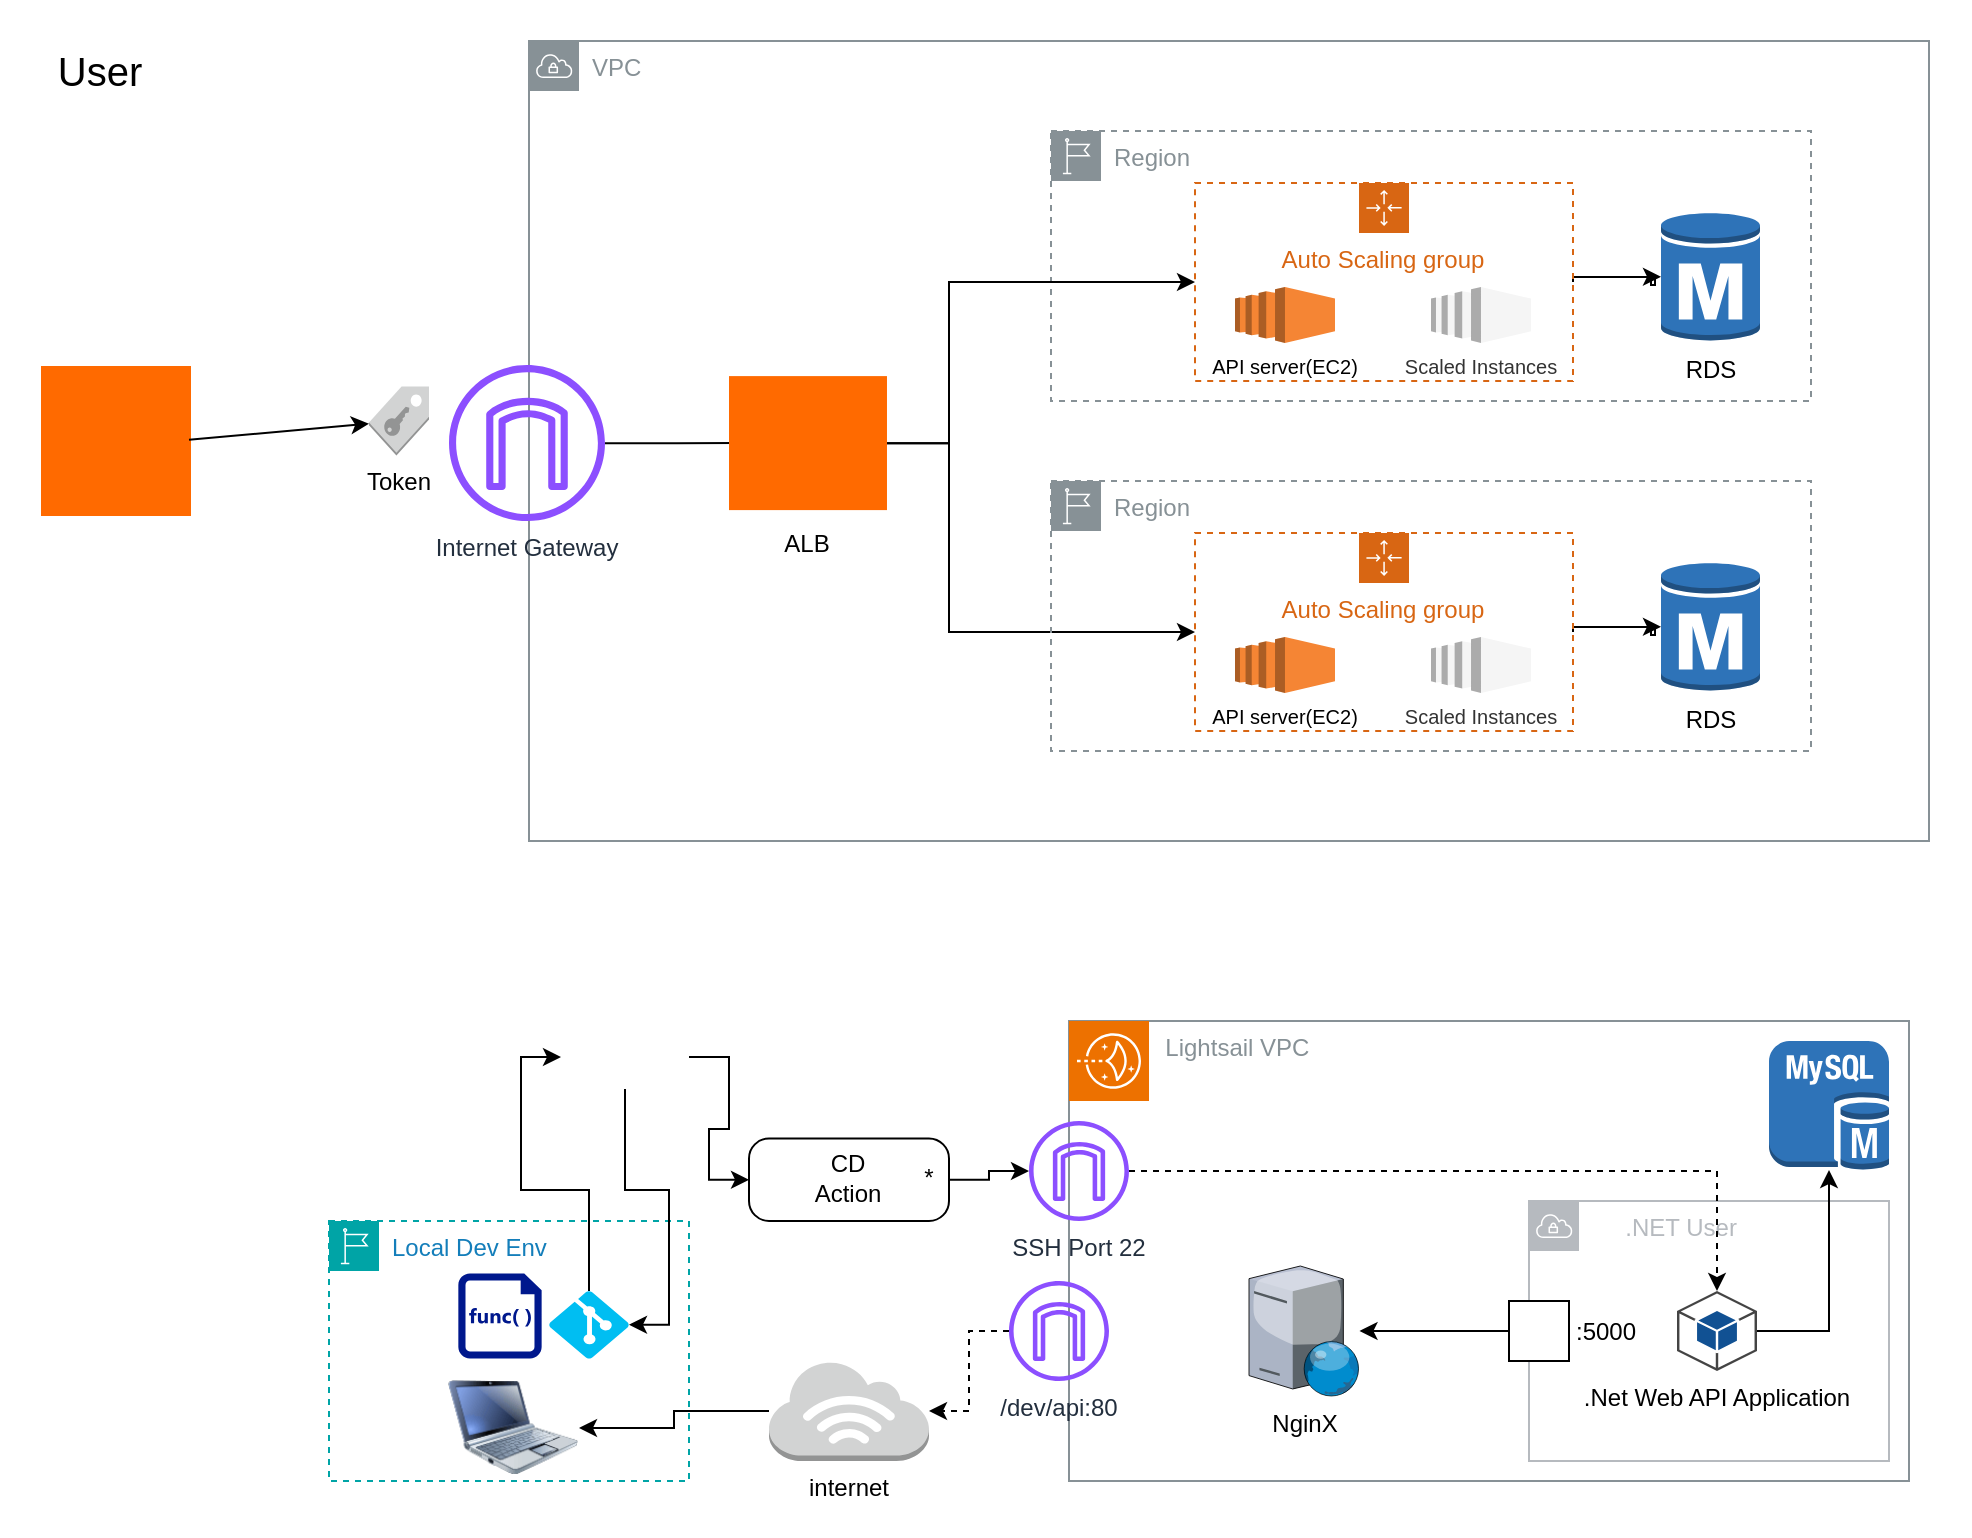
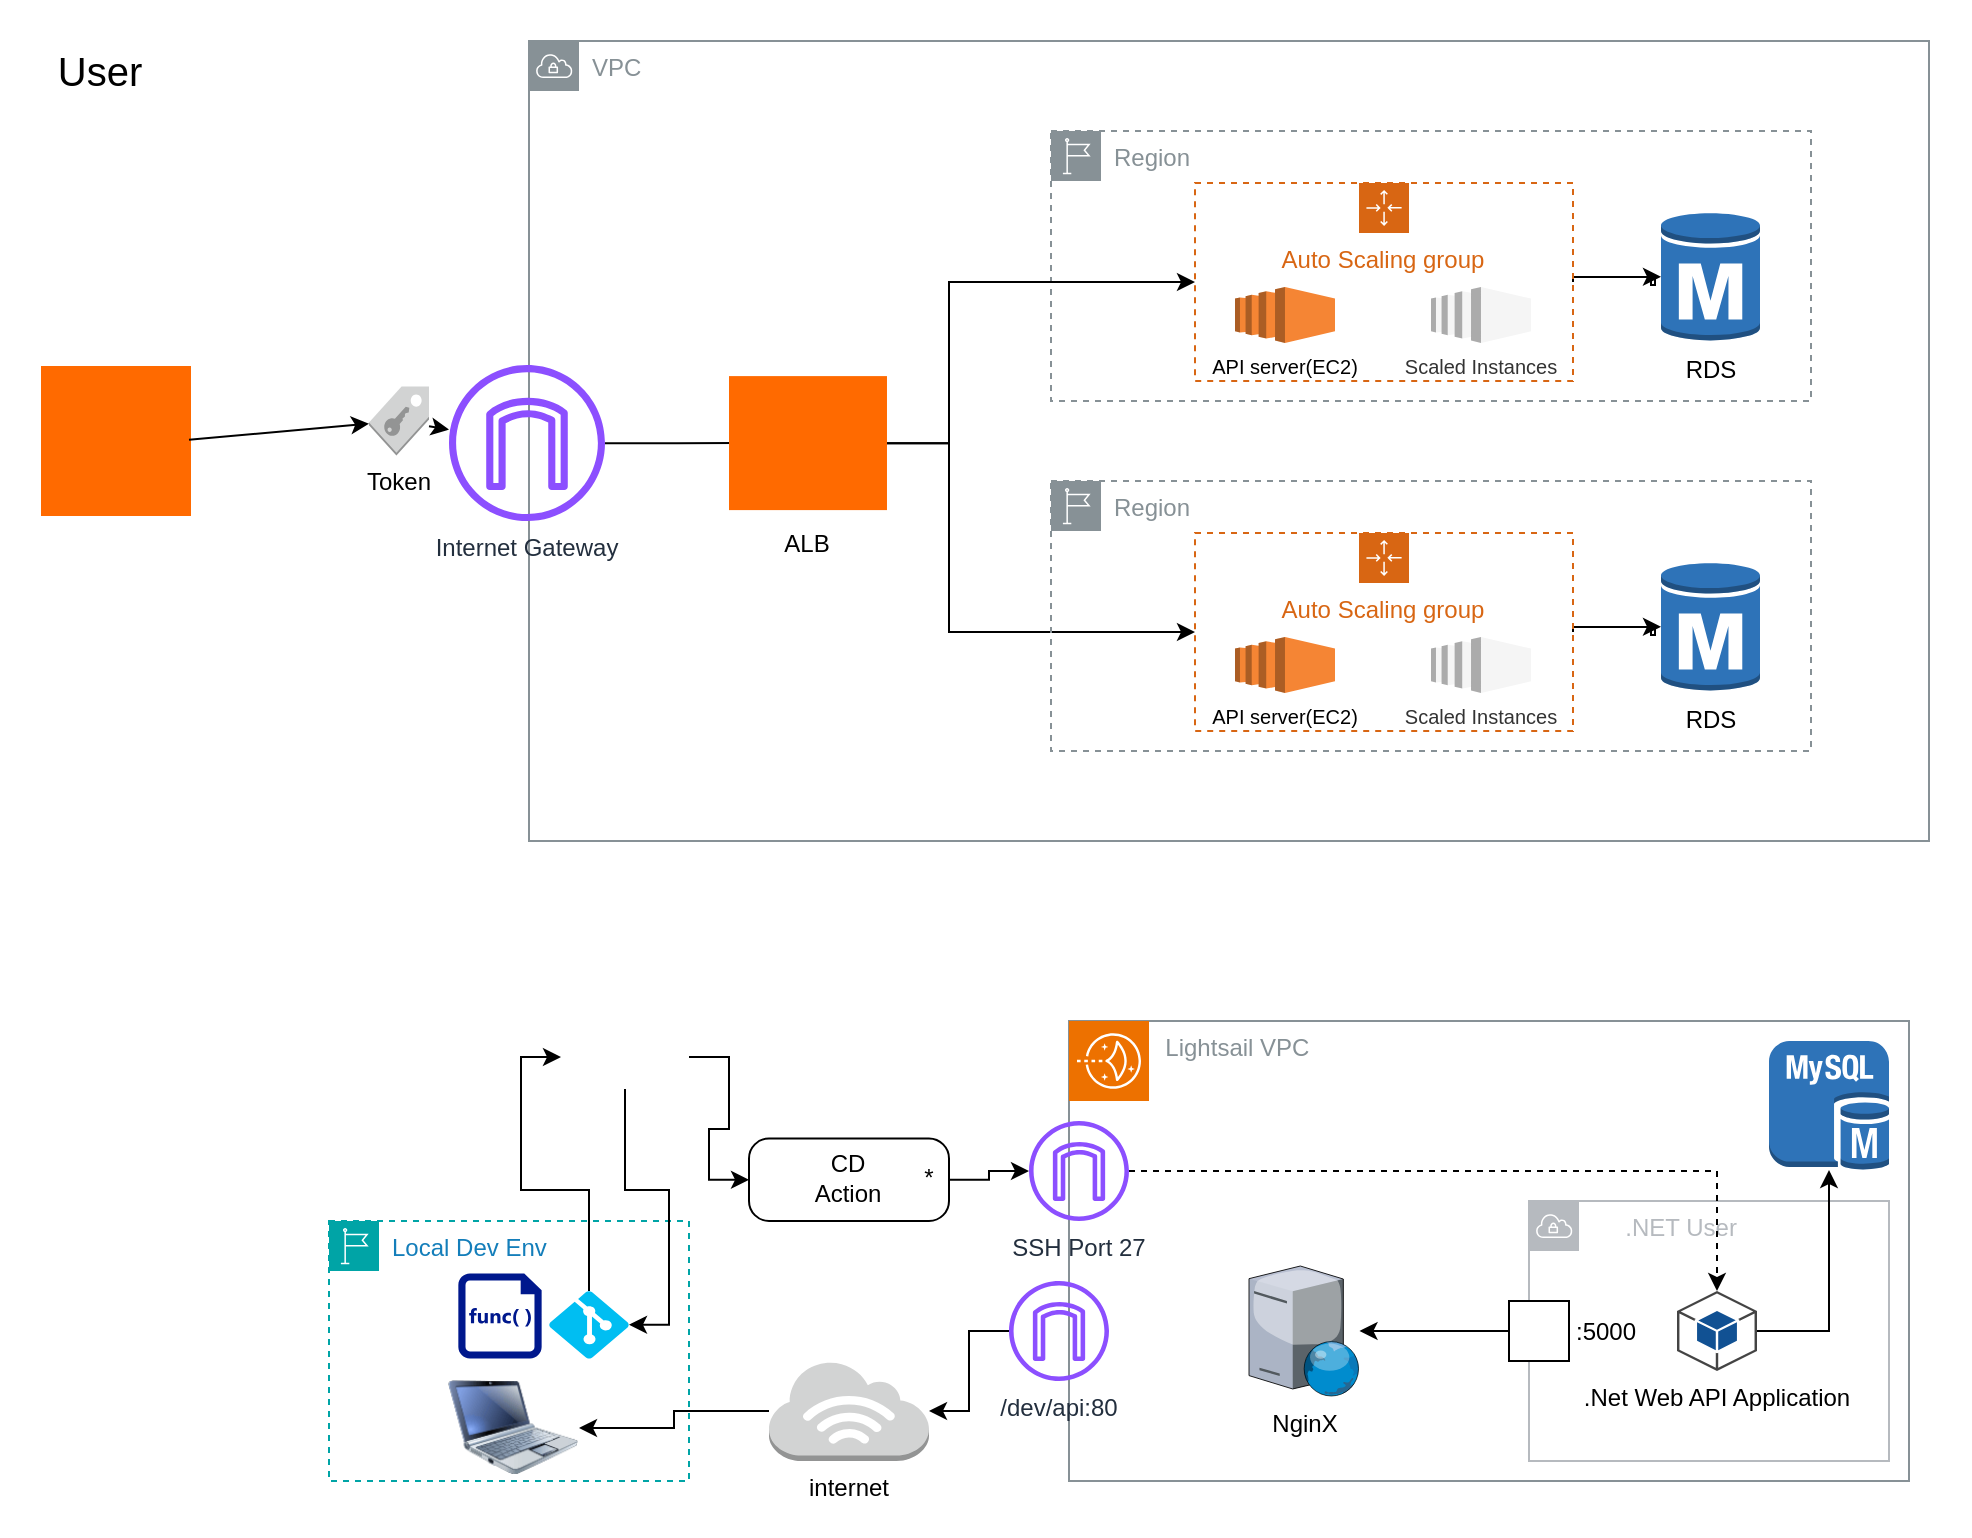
none -> (432, 427)
(1080, 1249) -> (1080, 1249)
(969, 1367) -> (969, 1367)
